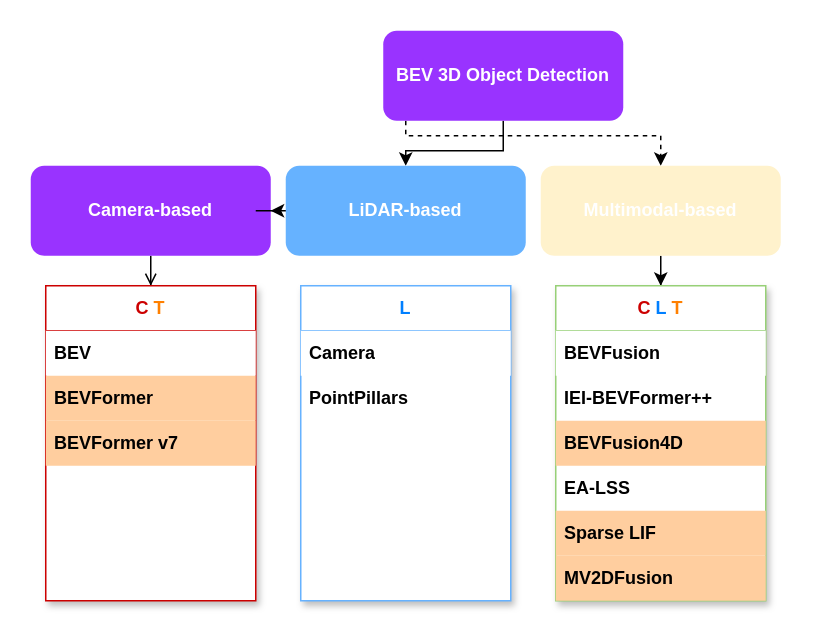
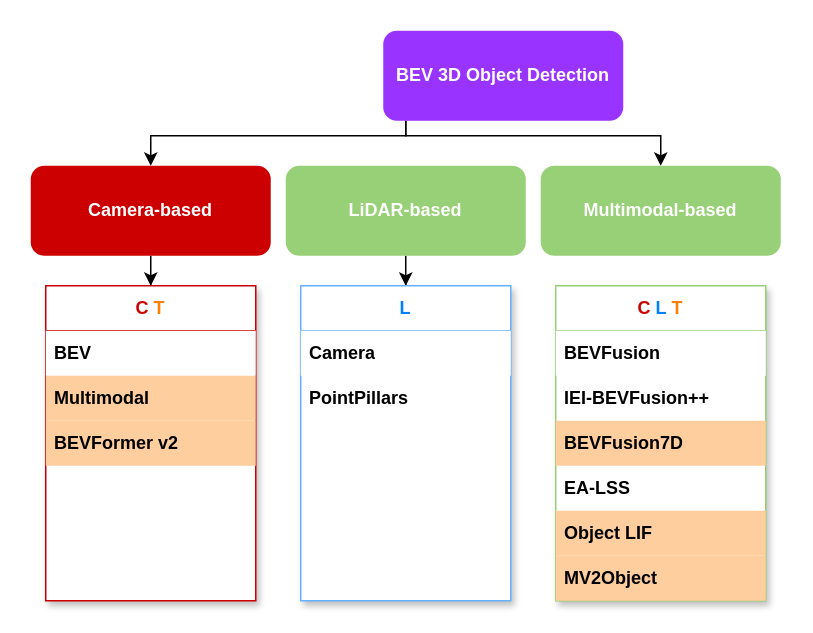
none -> (268, 136)
(543, 136) -> (543, 136)
(467, 151) -> none
(151, 211) -> (151, 211)
(273, 211) -> (406, 276)
(406, 211) -> (406, 211)
(661, 211) -> (661, 211)
(151, 276) -> (151, 274)
(661, 276) -> none
(100, 398) -> (98, 398)
(640, 398) -> (638, 398)
(113, 443) -> (113, 443)
(618, 443) -> (618, 443)
(613, 533) -> (613, 533)
(613, 578) -> (610, 578)
